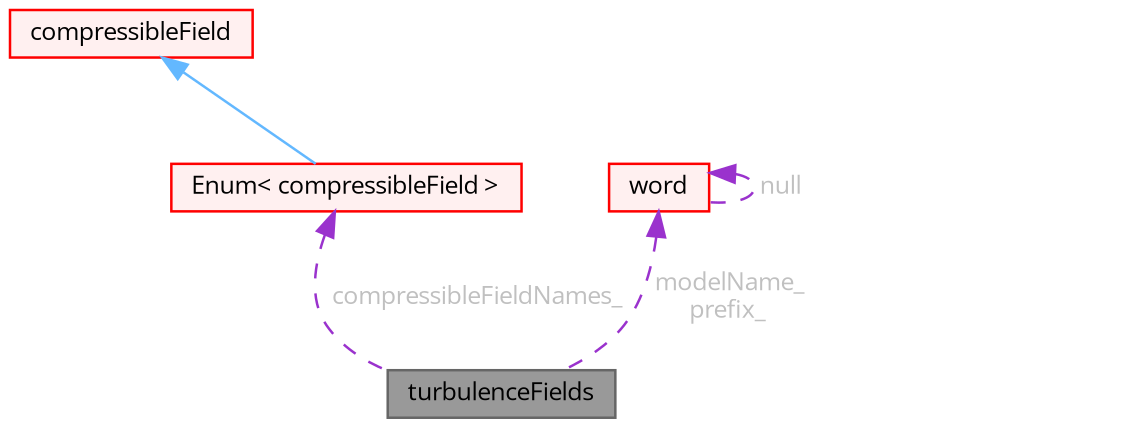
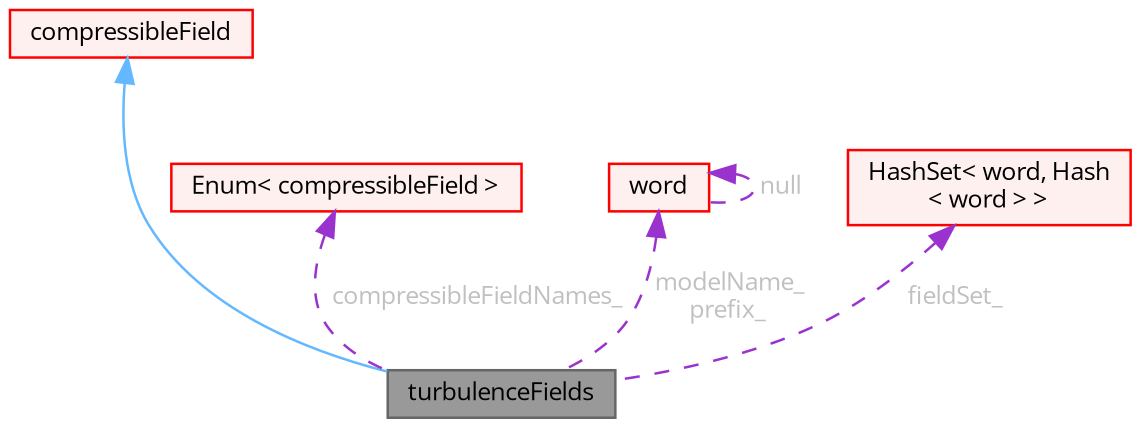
(250, 118) -> (194, 279)
none -> (989, 188)
